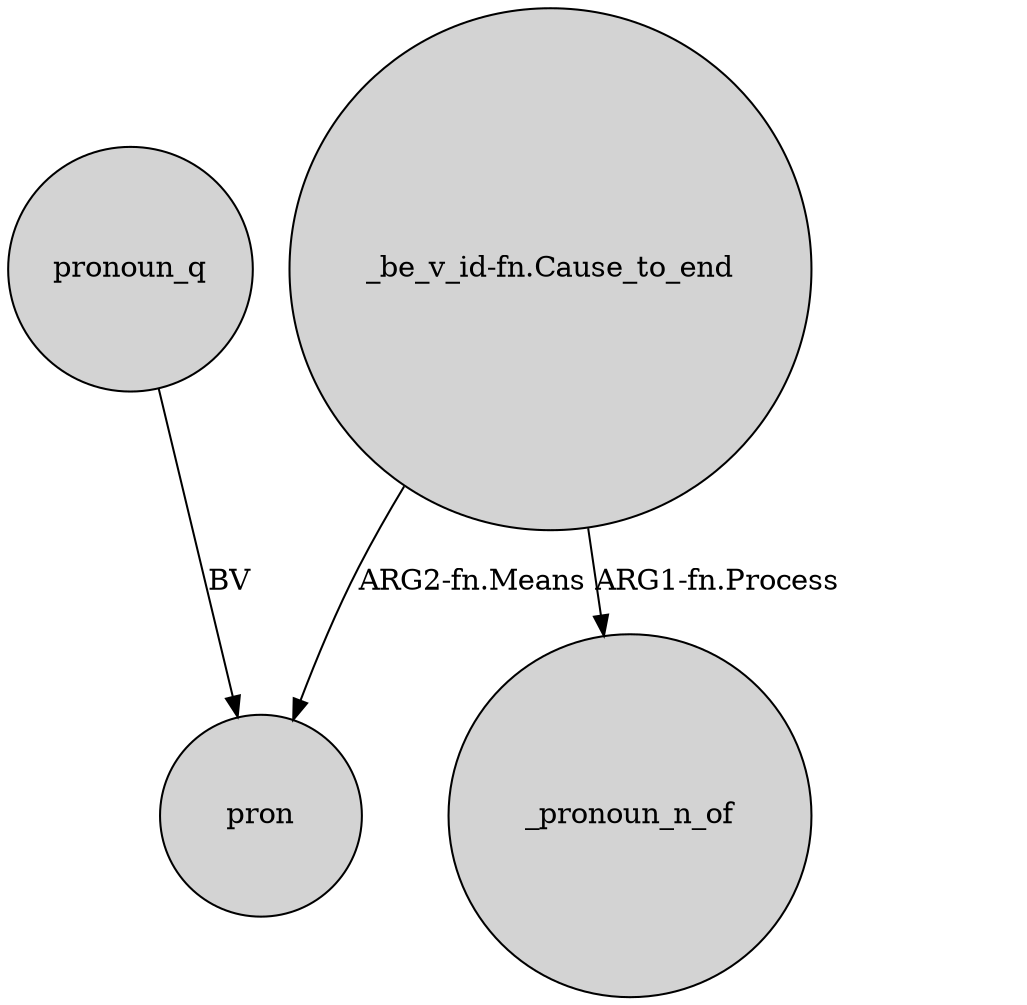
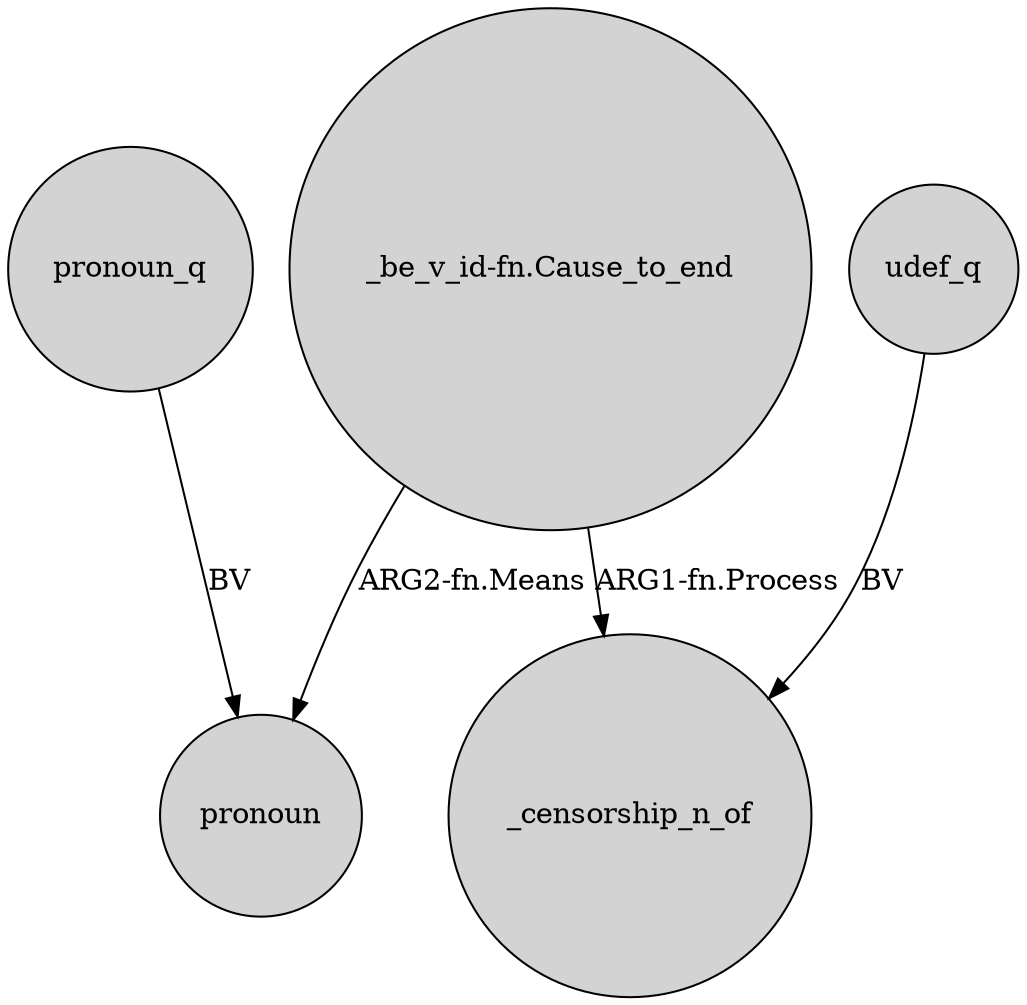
none -> (934, 269)
(261, 816) -> (261, 816)
(630, 816) -> (630, 816)
